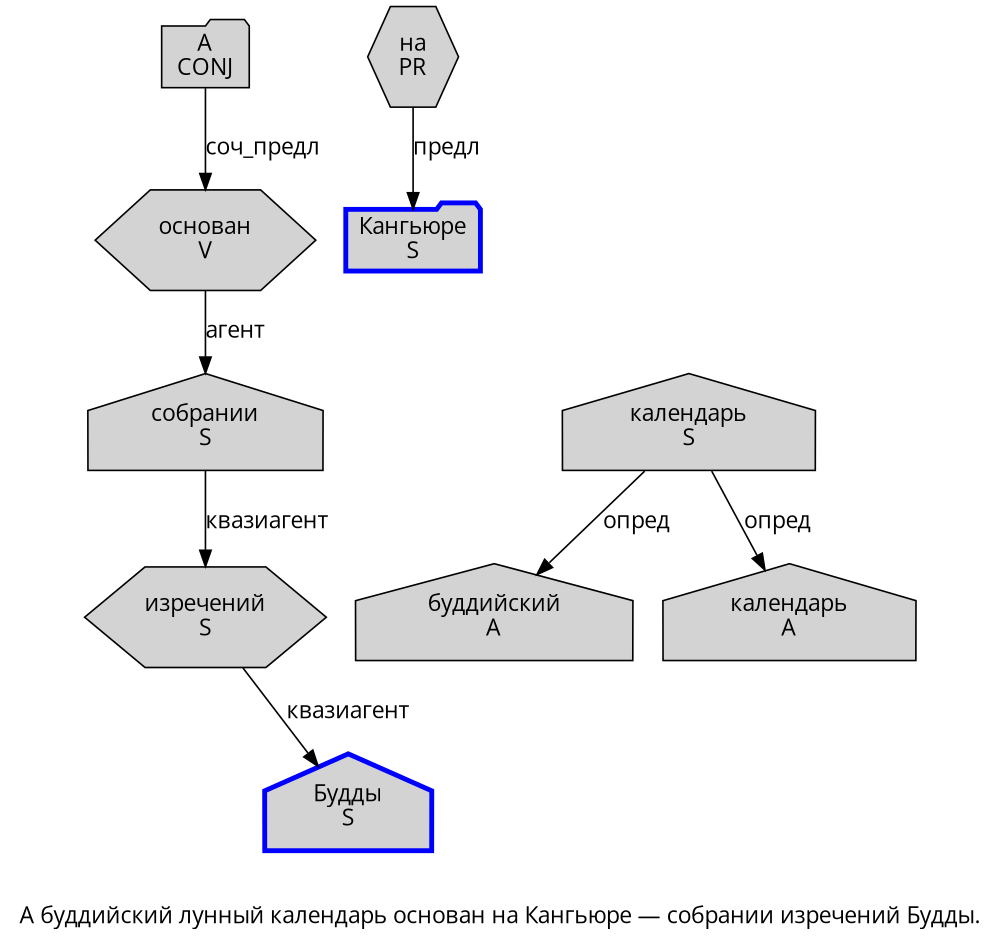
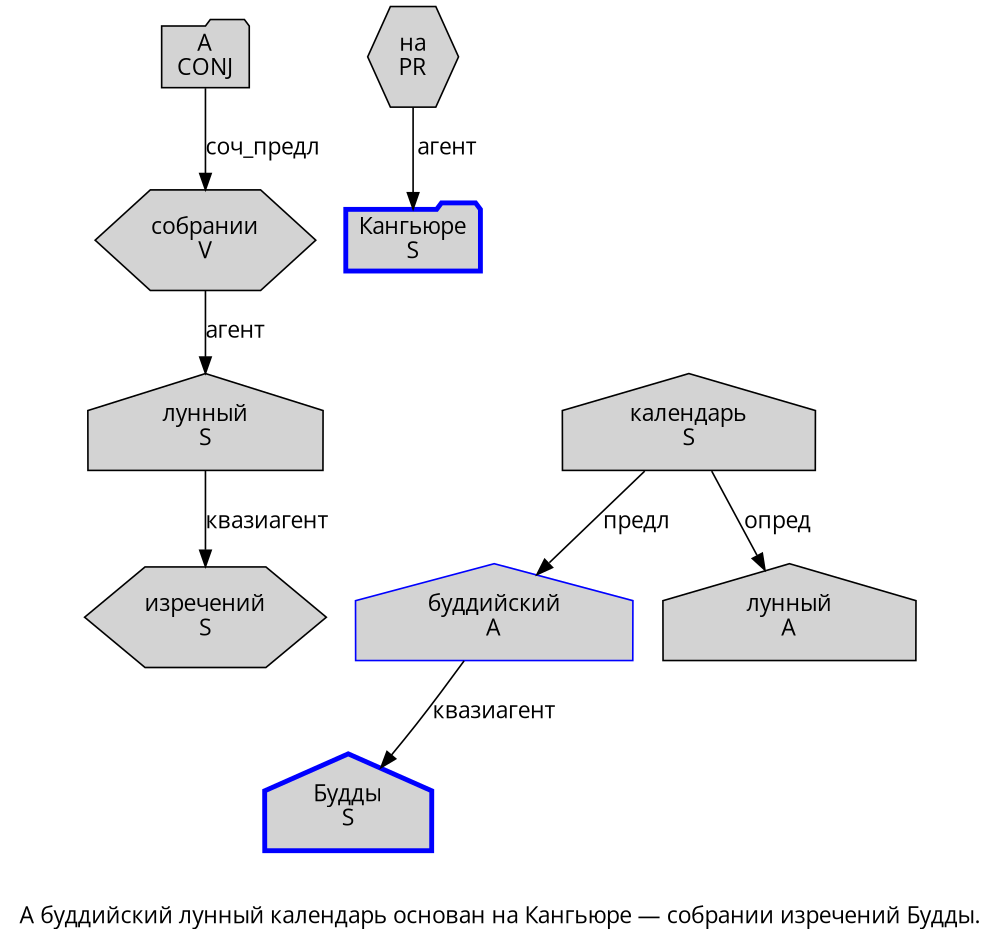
(447, 149) -> (447, 149)
(205, 240) -> (205, 240)
(205, 427) -> (205, 427)
(637, 522) -> (637, 522)
(494, 617) -> (494, 617)
(789, 617) -> (789, 617)
(275, 710) -> (429, 709)
